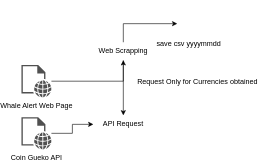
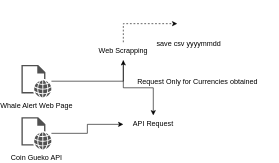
(139, 24) -> (139, 24)
(123, 125) -> (153, 125)
